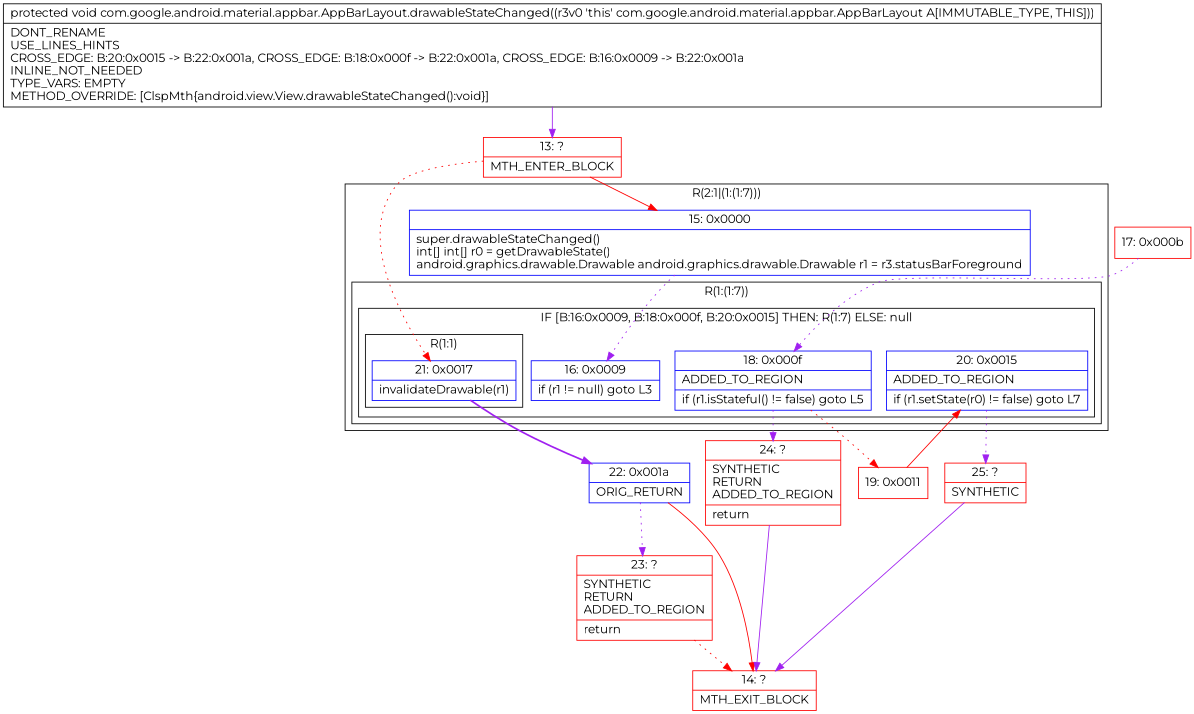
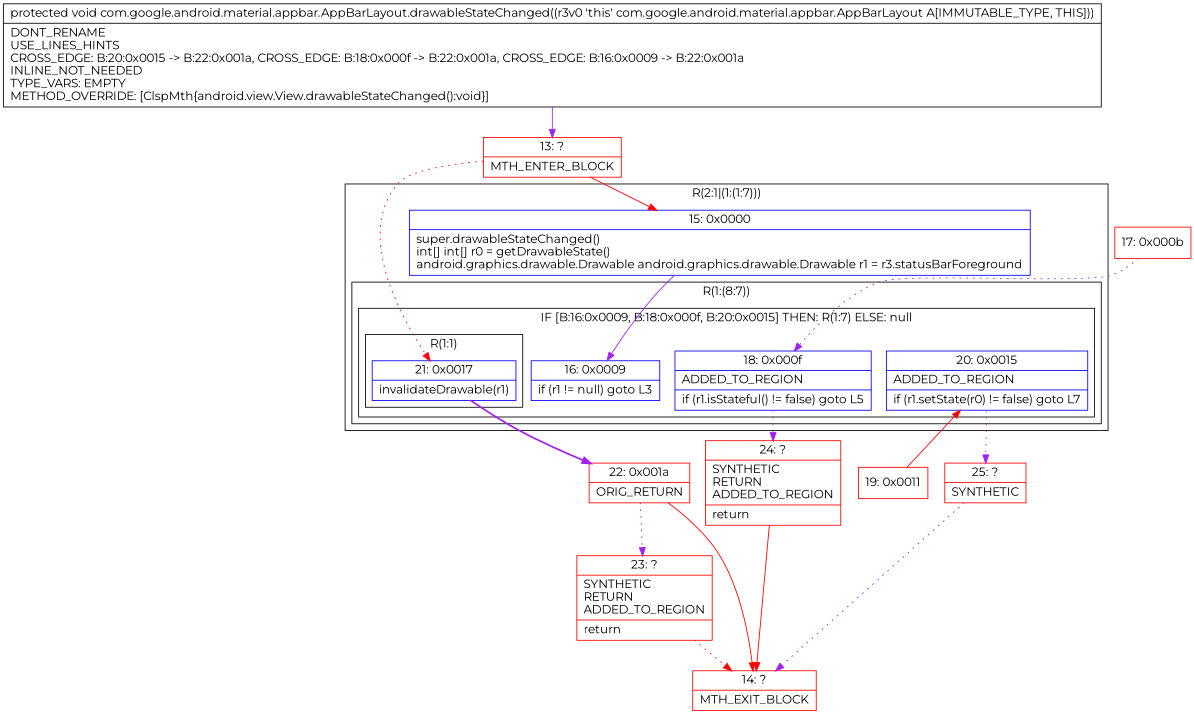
(727, 292) -> (727, 292)
(639, 314) -> (639, 314)
(843, 436) -> none
(639, 483) -> (639, 483)
(873, 584) -> (873, 584)
(763, 594) -> (763, 594)
